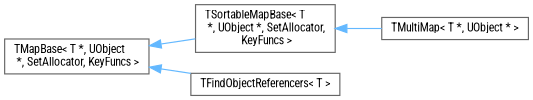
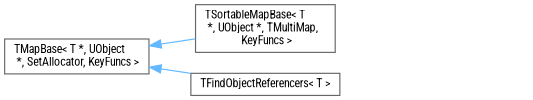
(265, 29) -> (265, 29)
(455, 29) -> none
